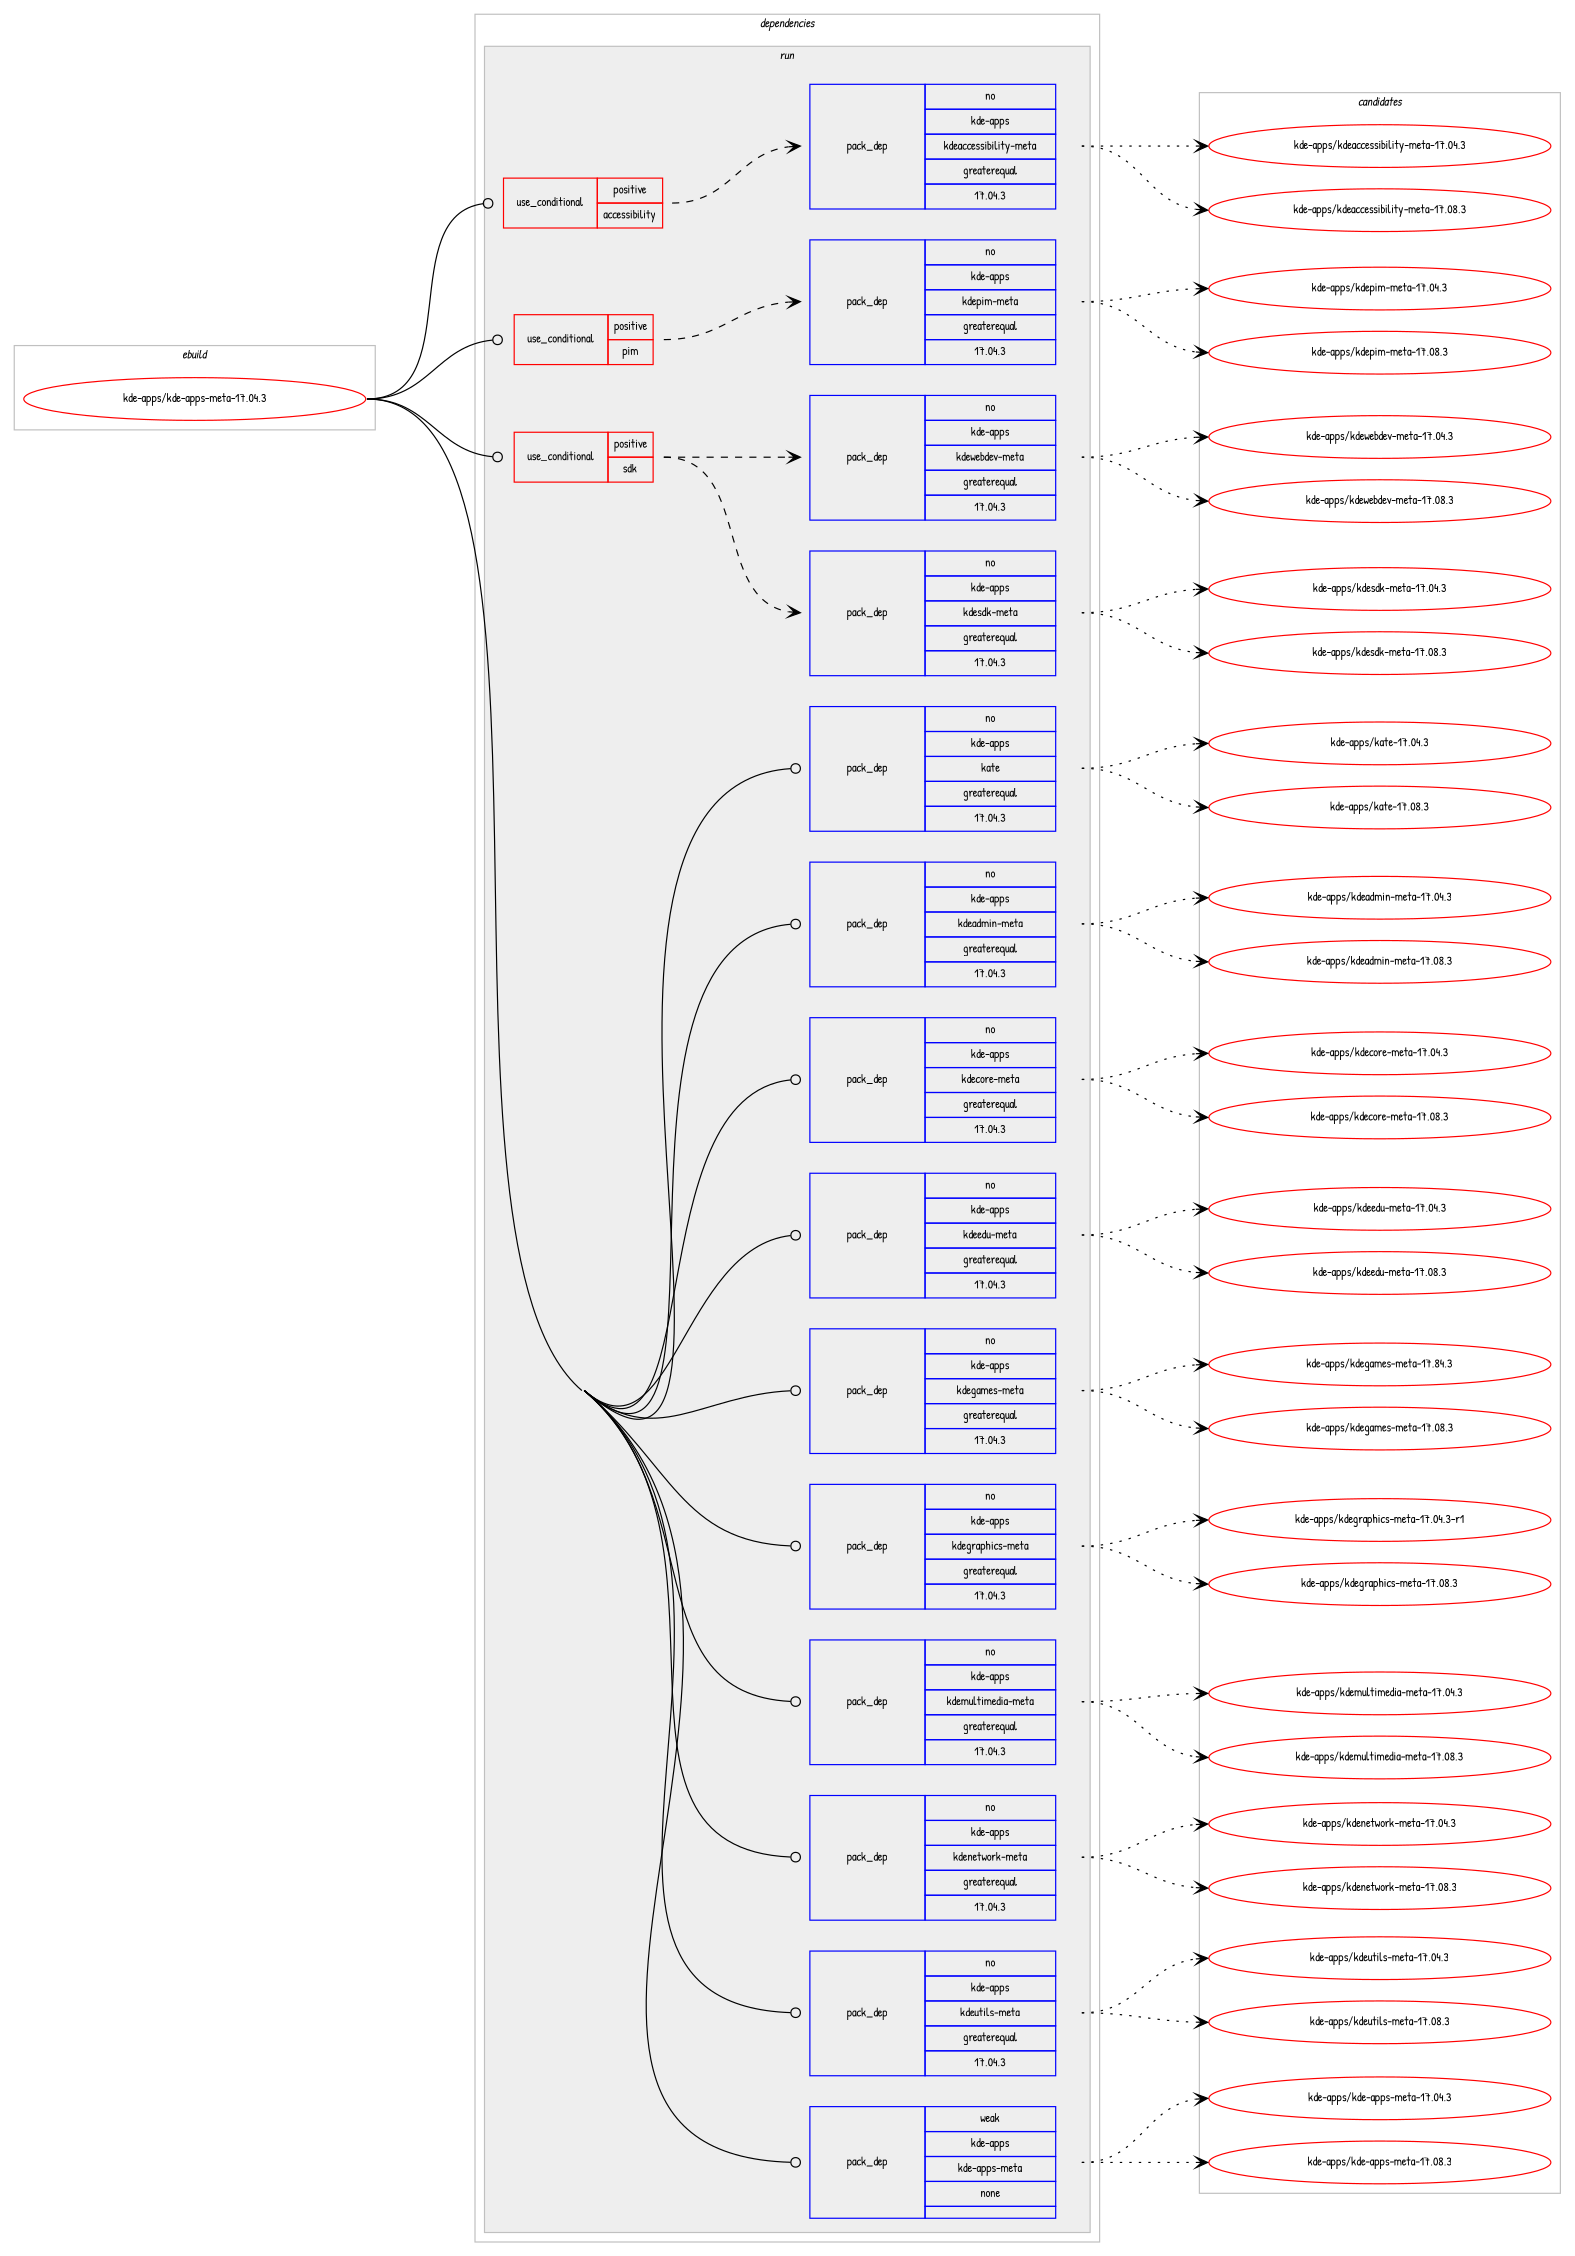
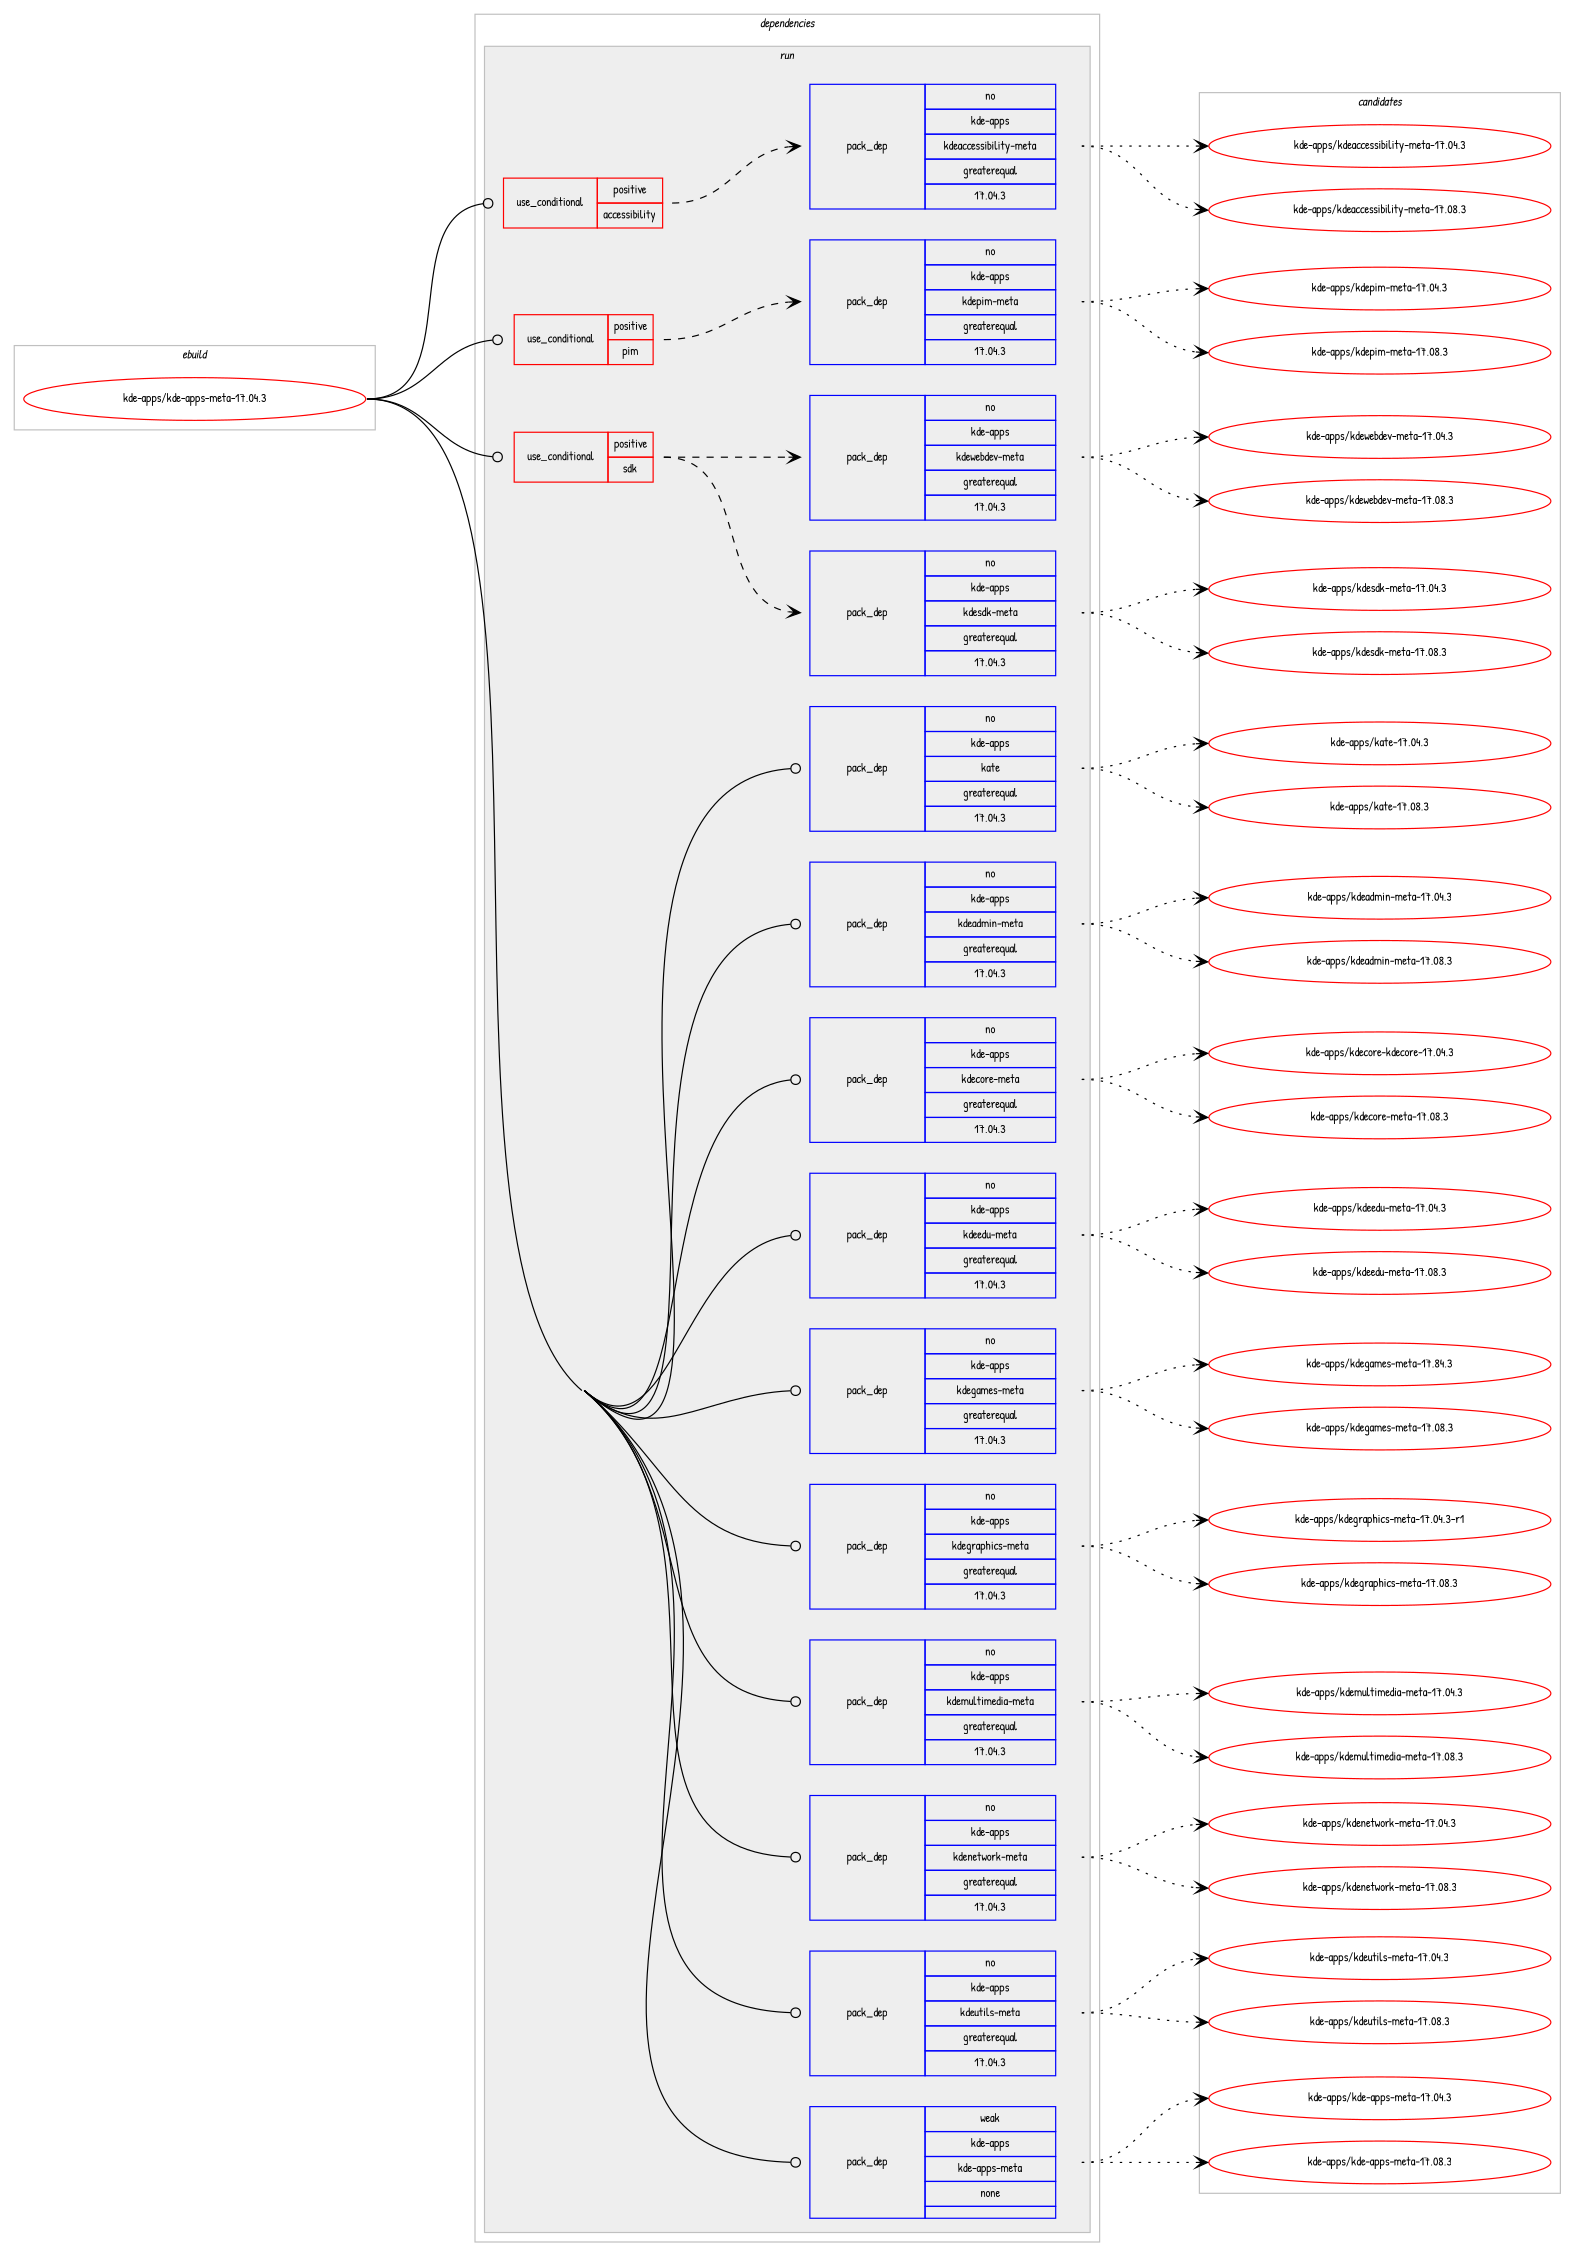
(1380, 1053) -> (1380, 1053)
